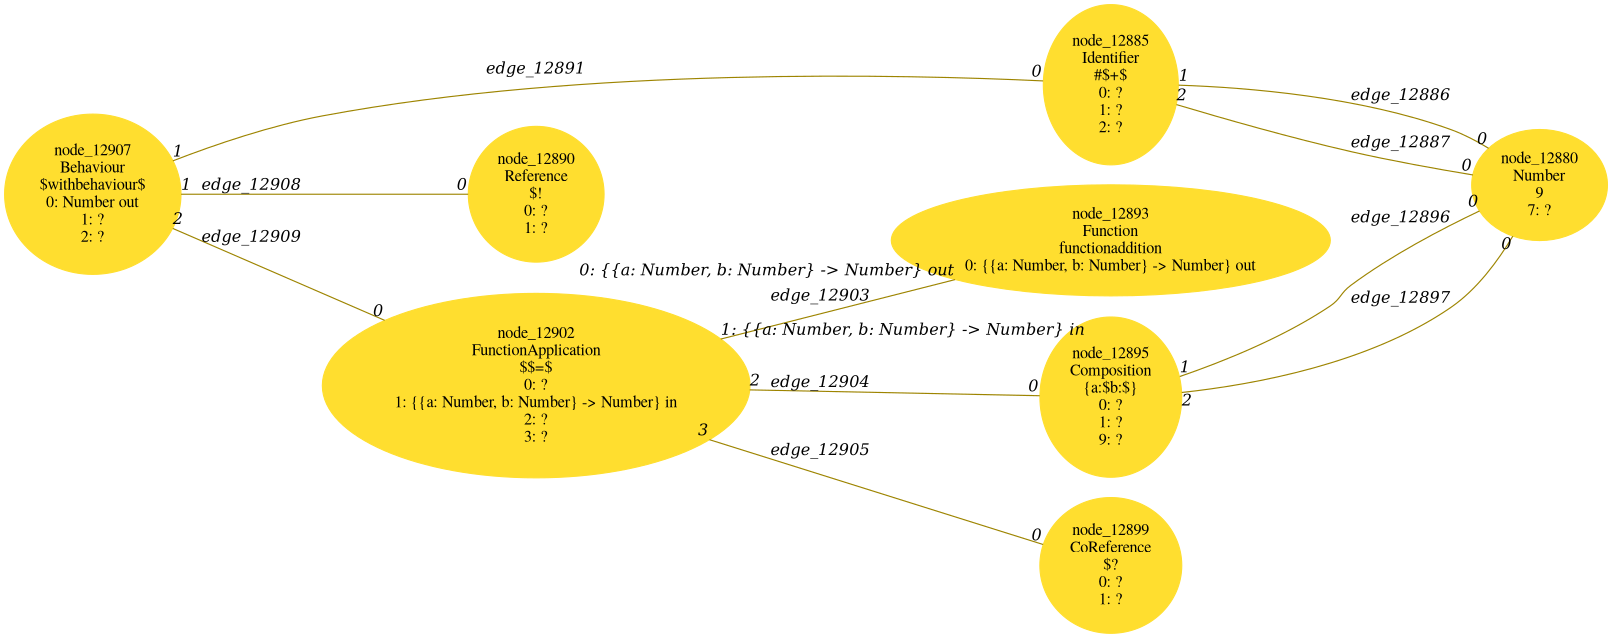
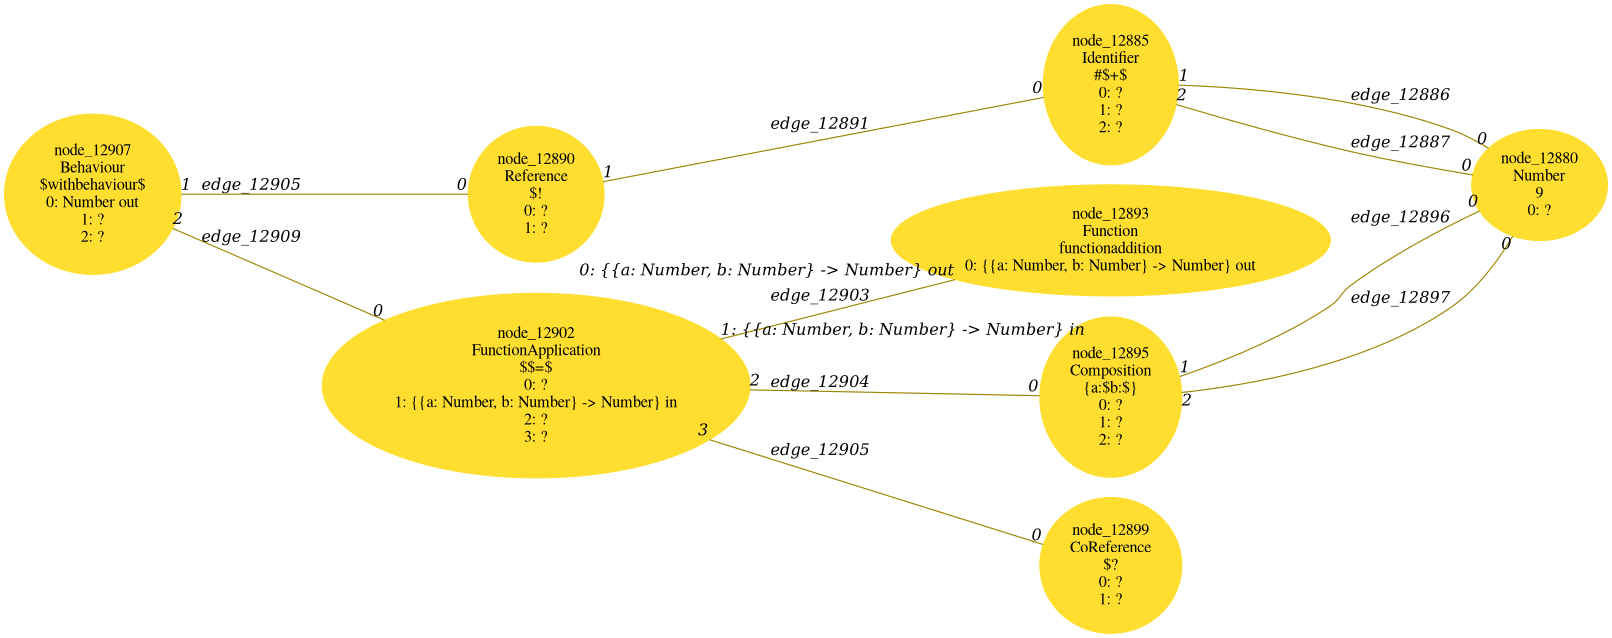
(604, 83) -> (823, 140)
(1540, 185) -> (1540, 185)
(252, 186) -> (252, 186)
(1111, 397) -> (1111, 397)
